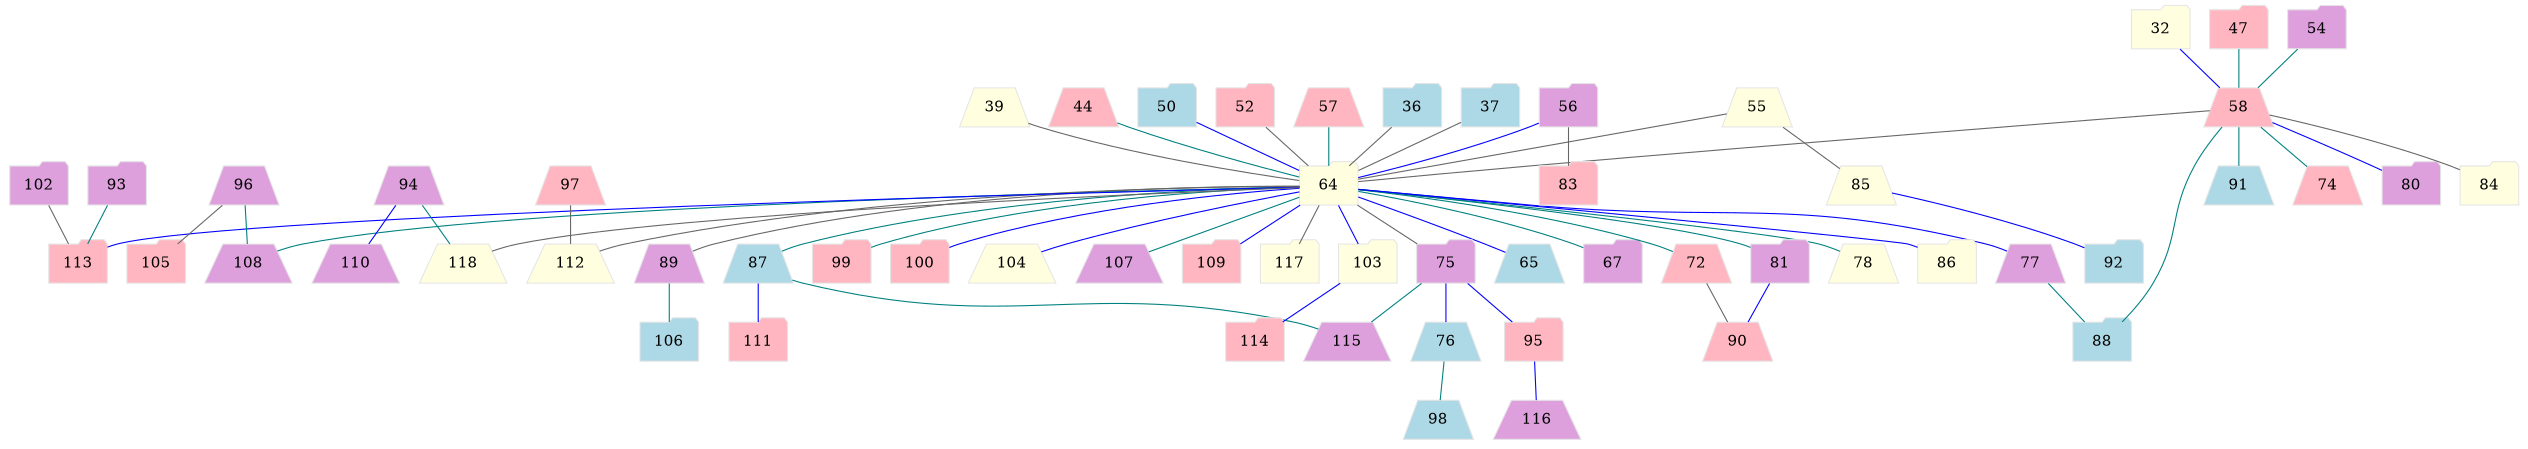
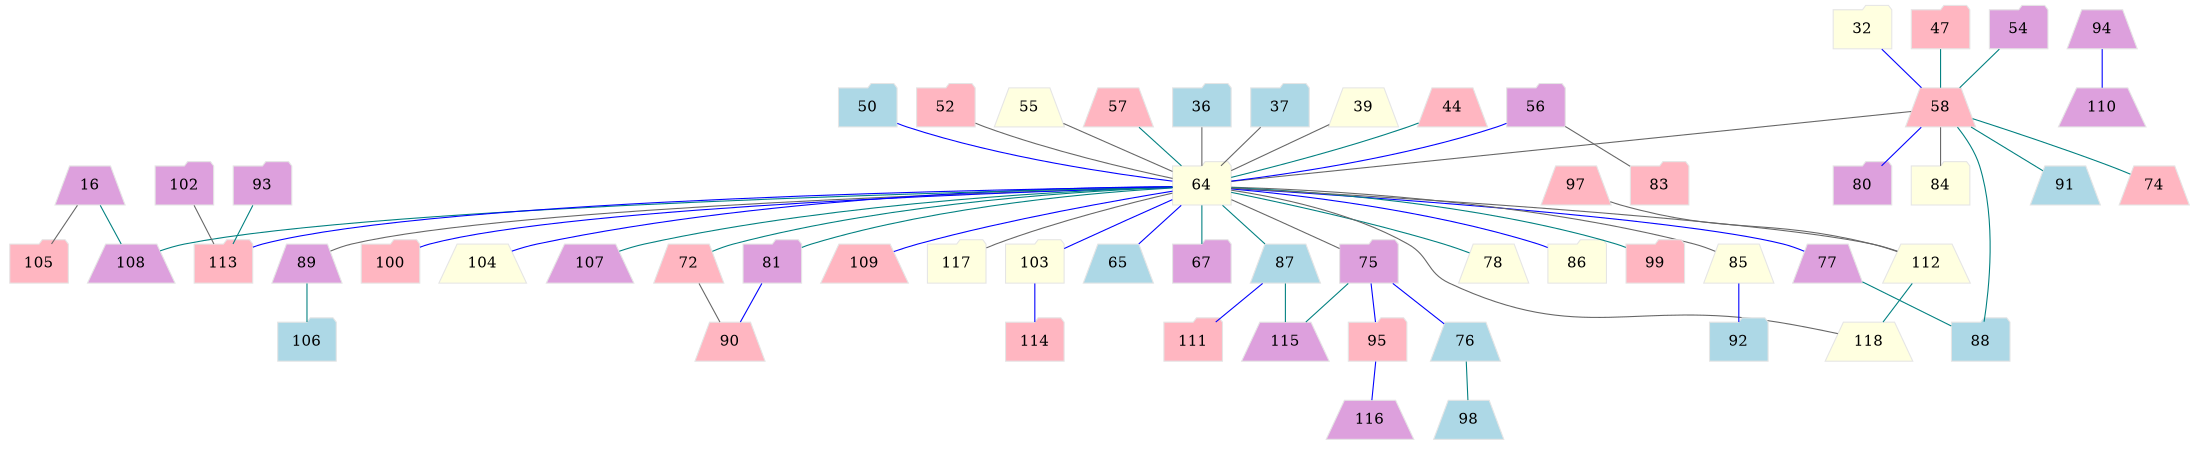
(1813, 149) -> (1475, 205)
(244, 185) -> (90, 185)
(442, 233) -> (1895, 306)
(1212, 264) -> (865, 264)
